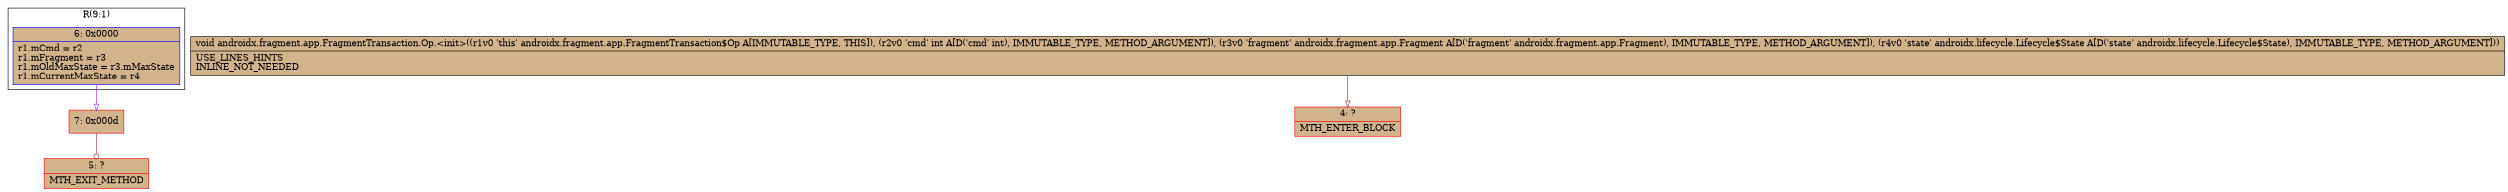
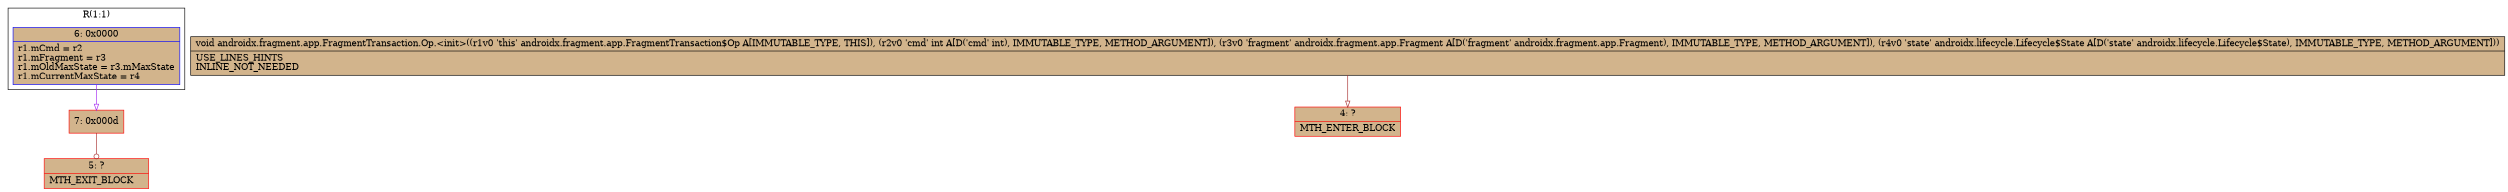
(96, 15) -> (96, 15)
(96, 181) -> (91, 181)
